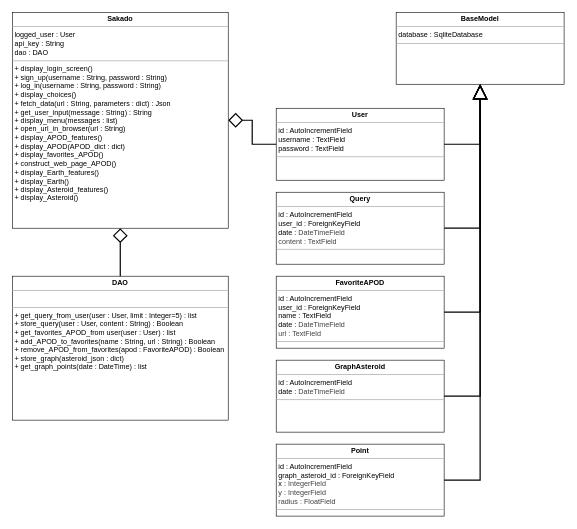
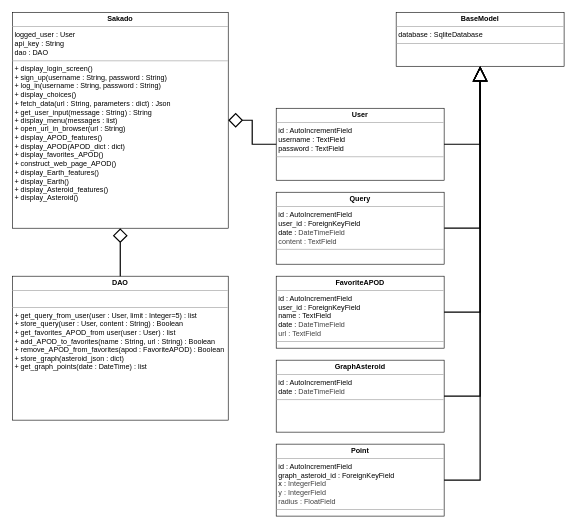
(480, 48) -> (480, 39)
